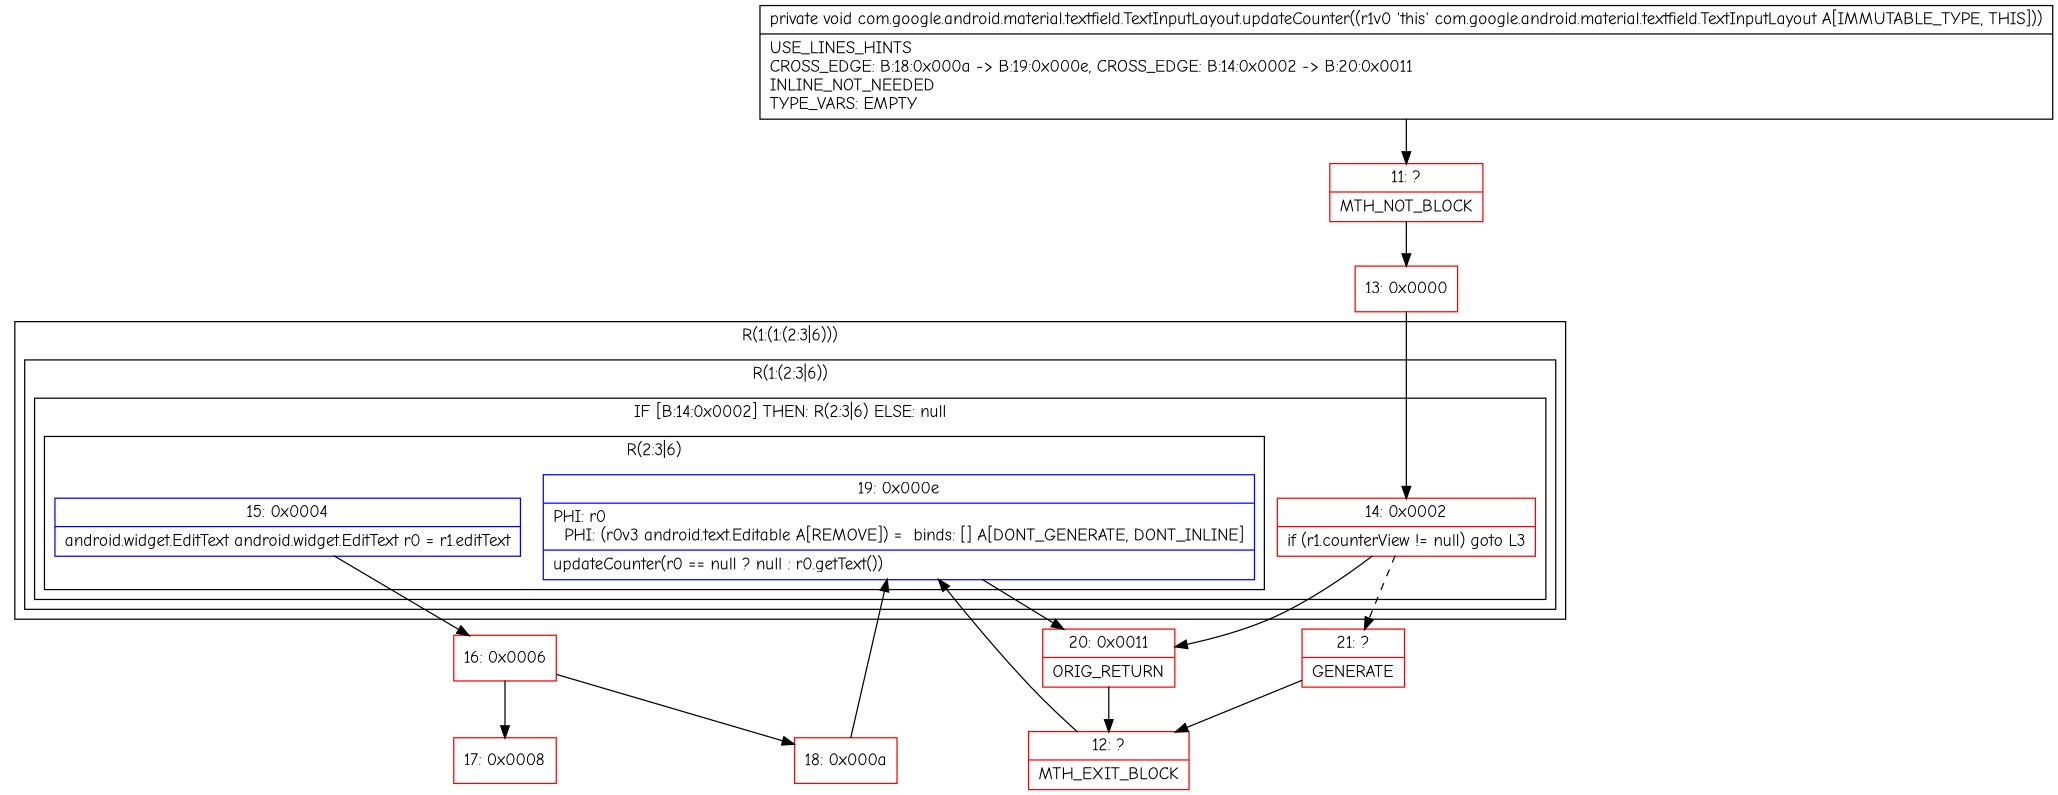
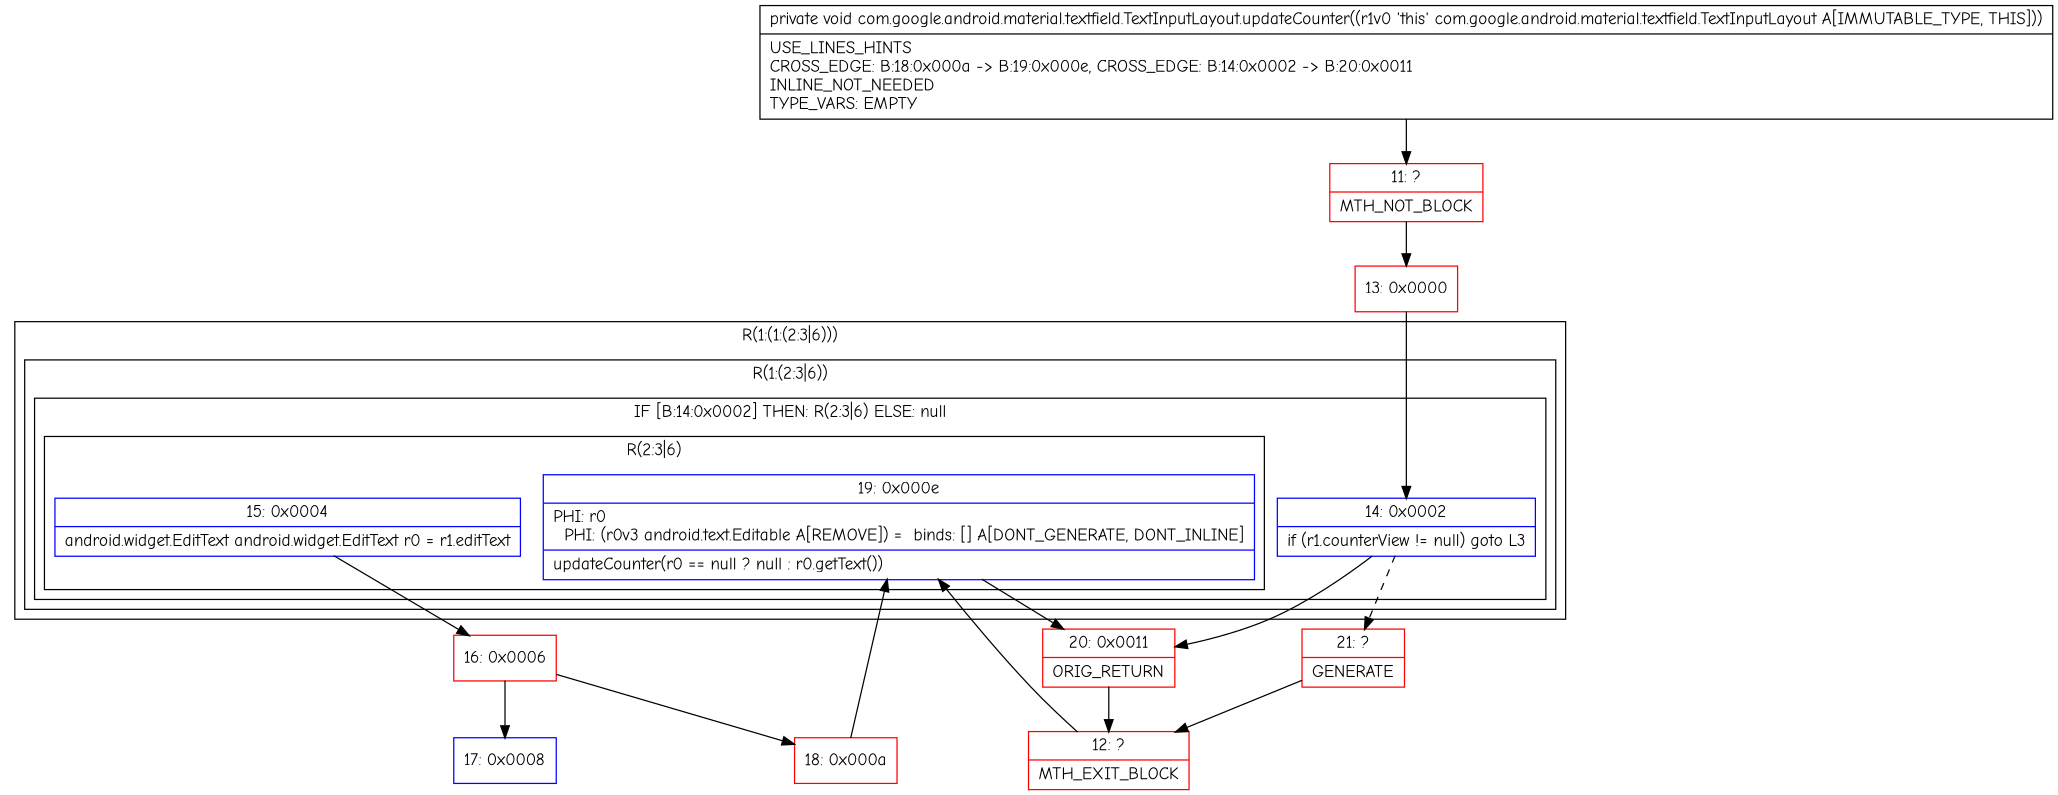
(1406, 527) -> (1406, 527)
(505, 761) -> (505, 761)
